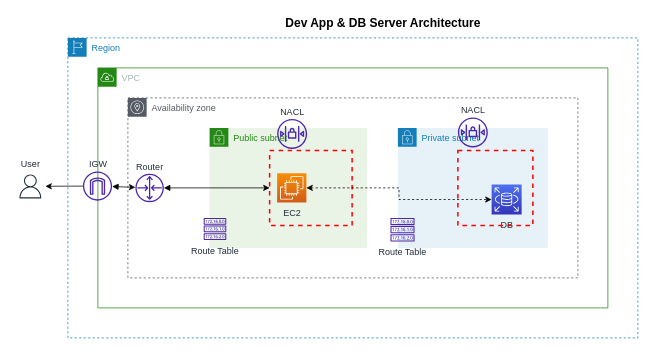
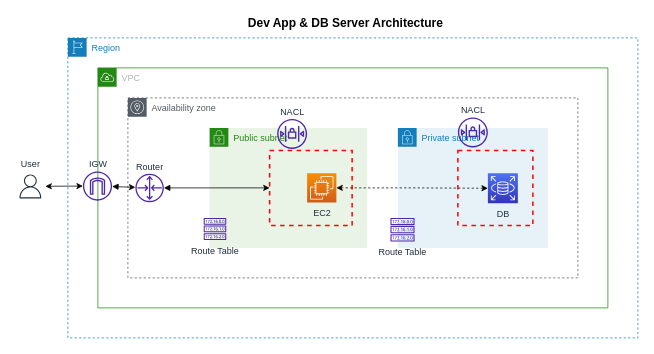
(383, 23) -> (345, 23)
(78, 186) -> (76, 186)
(292, 188) -> (322, 188)
(507, 200) -> (503, 188)
